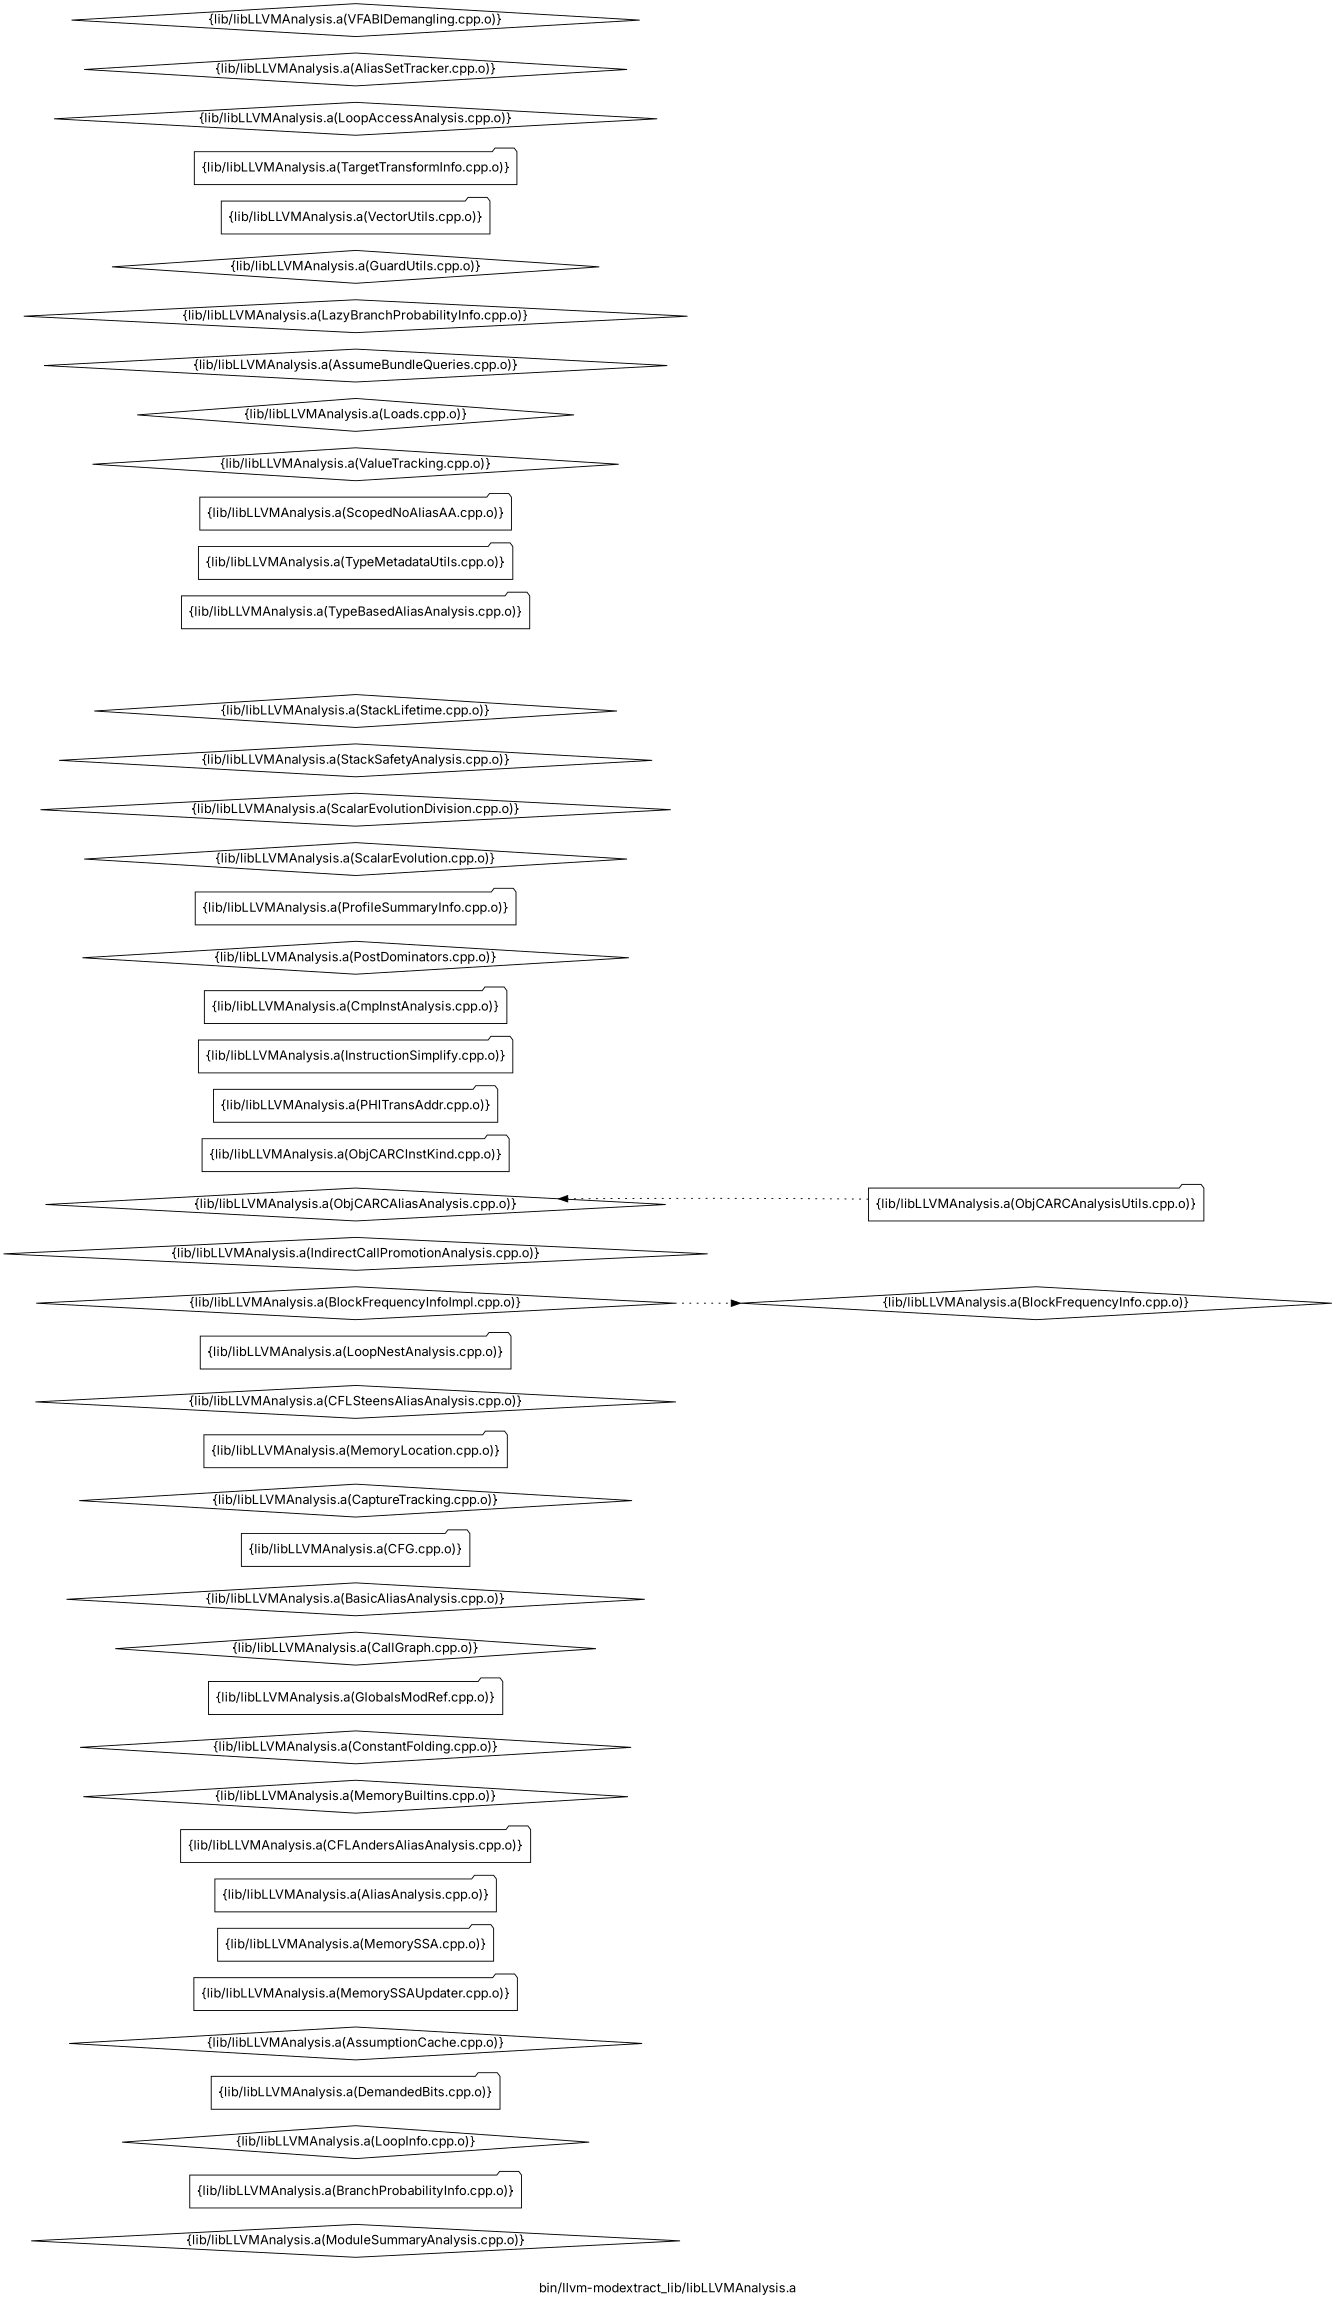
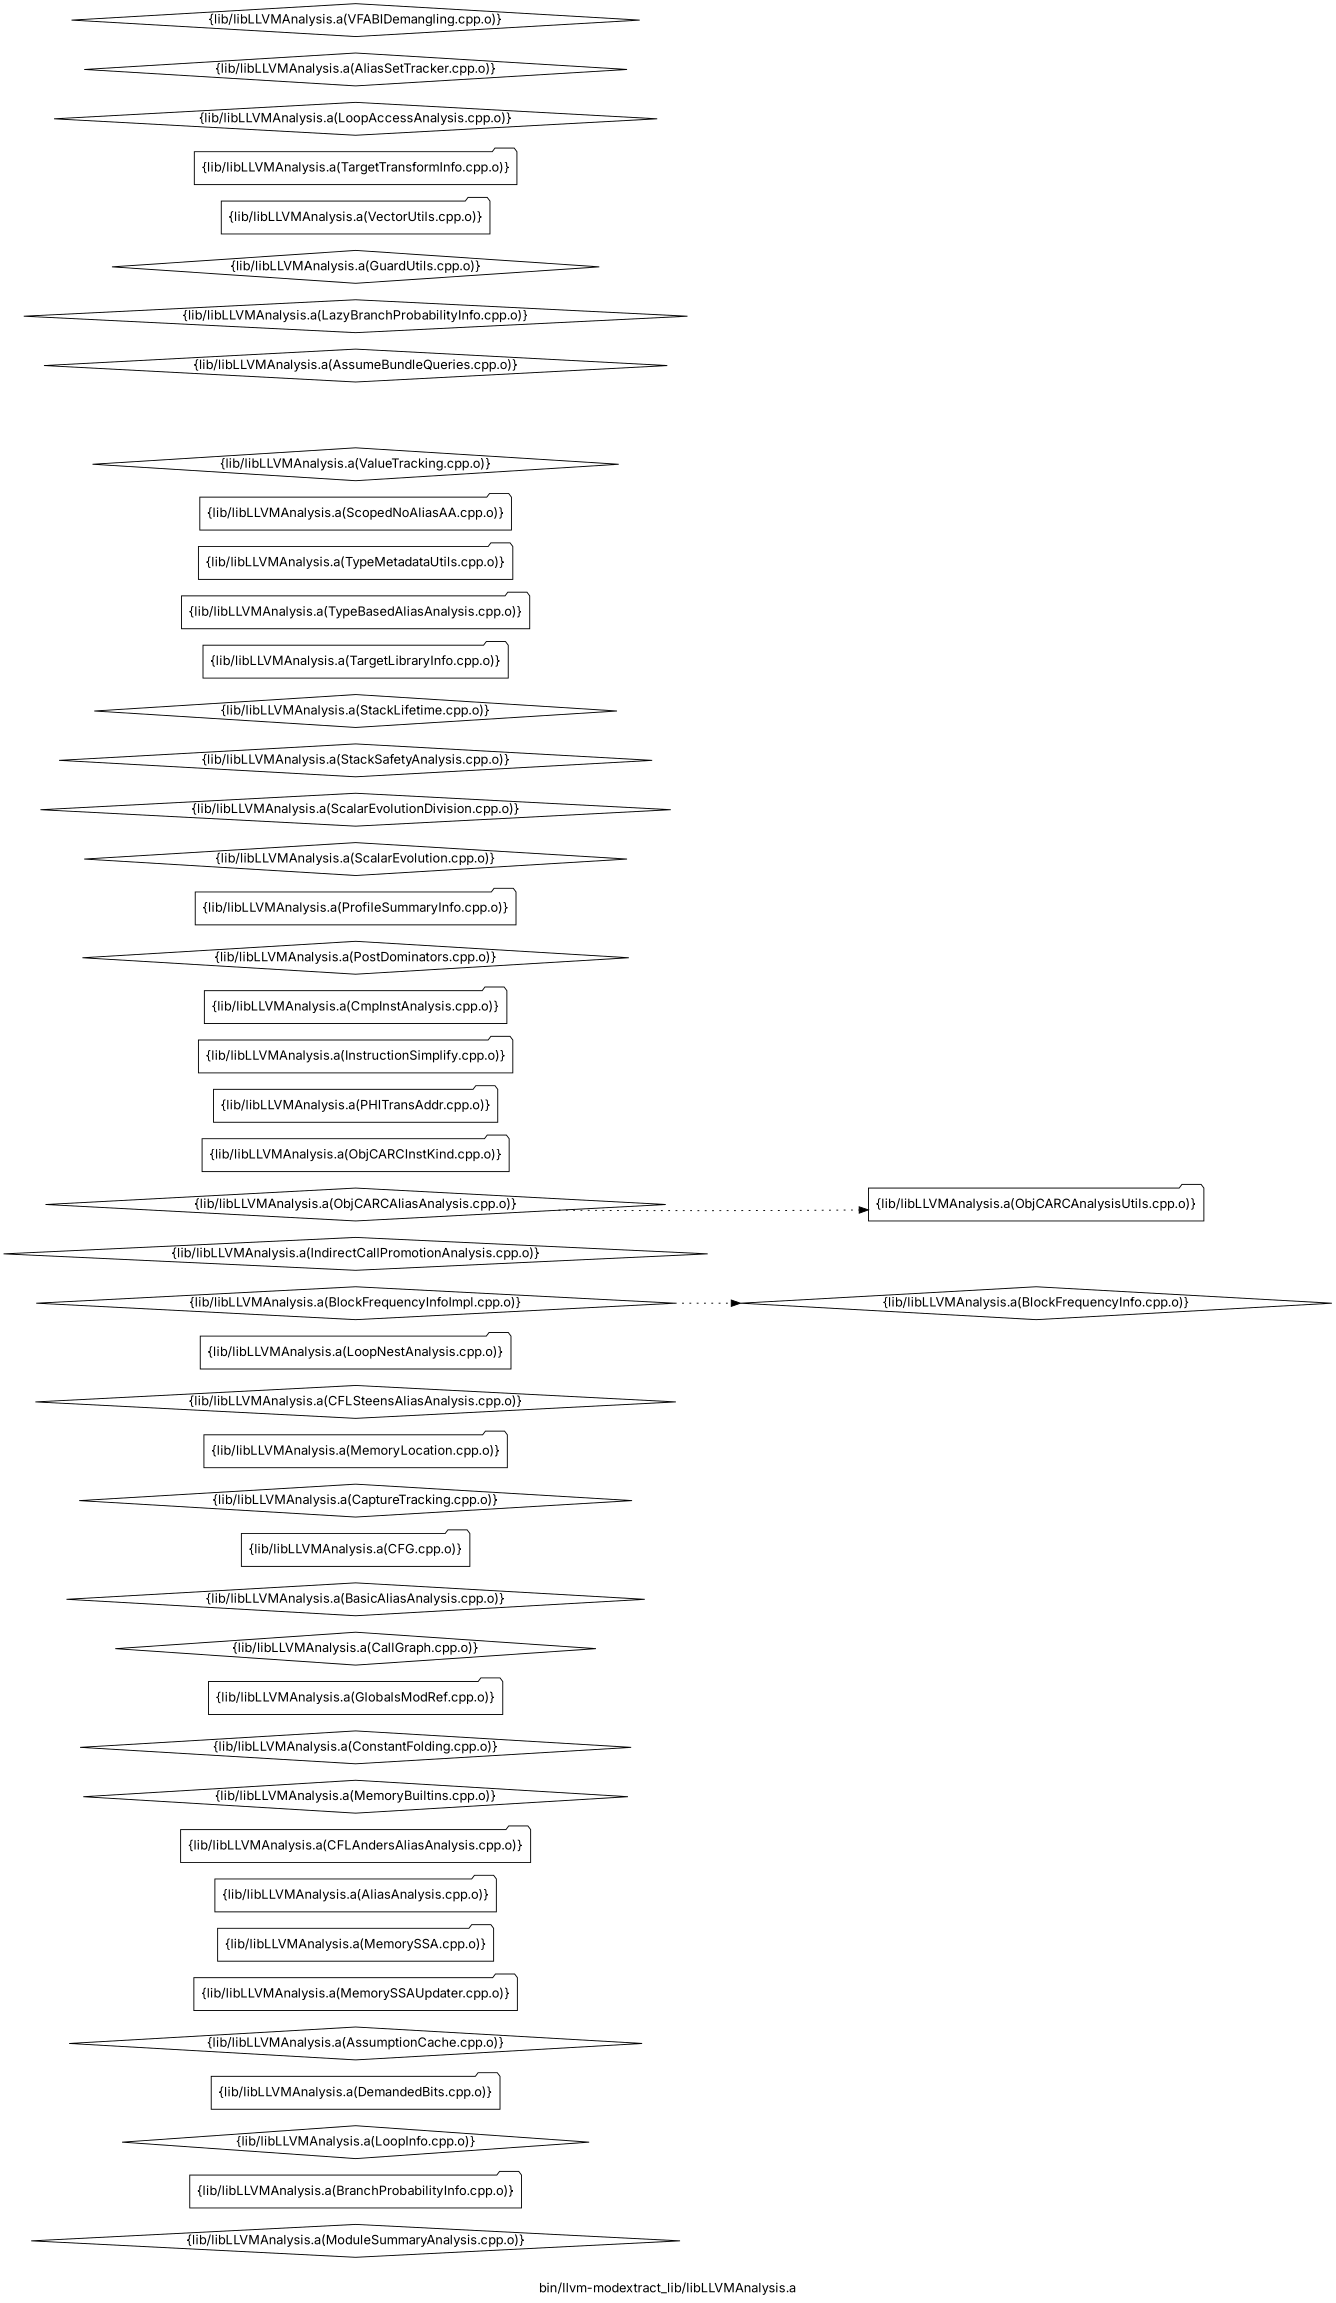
(356, 415) -> none
none -> (356, 662)
(718, 1198) -> (709, 1211)
